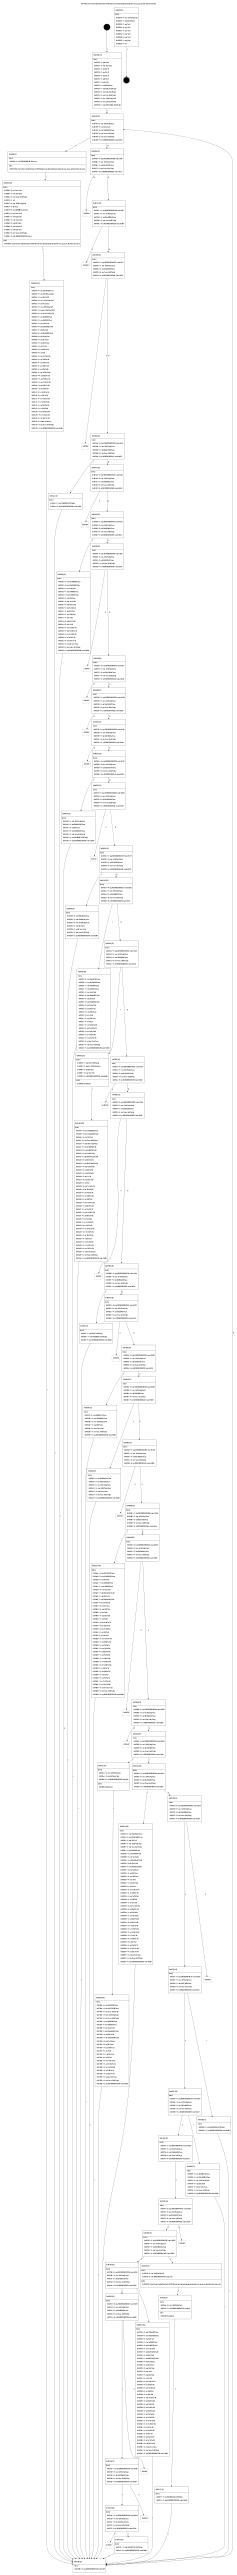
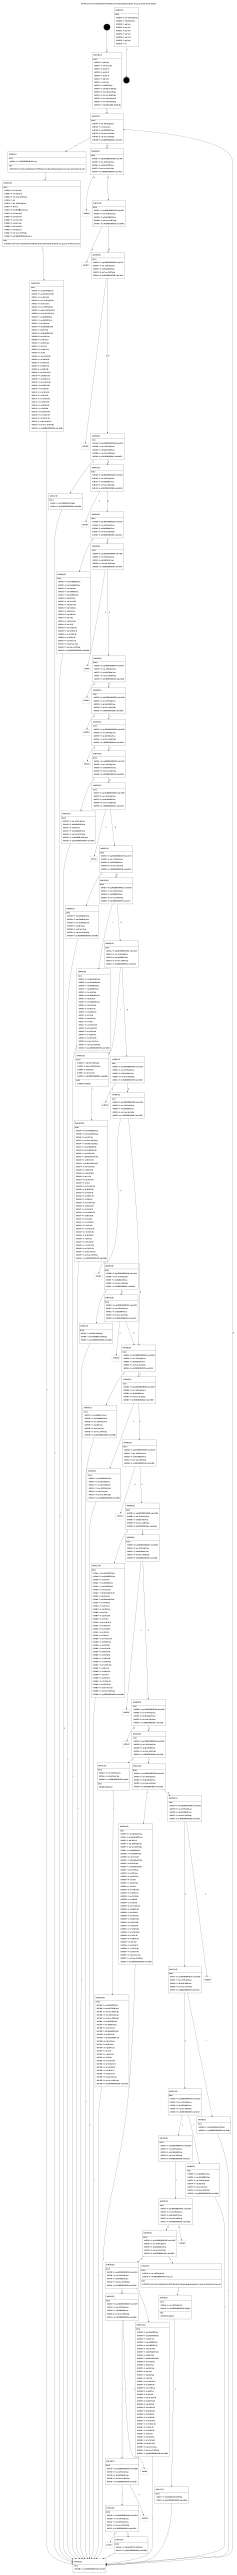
(124, 1190) -> (138, 1231)
